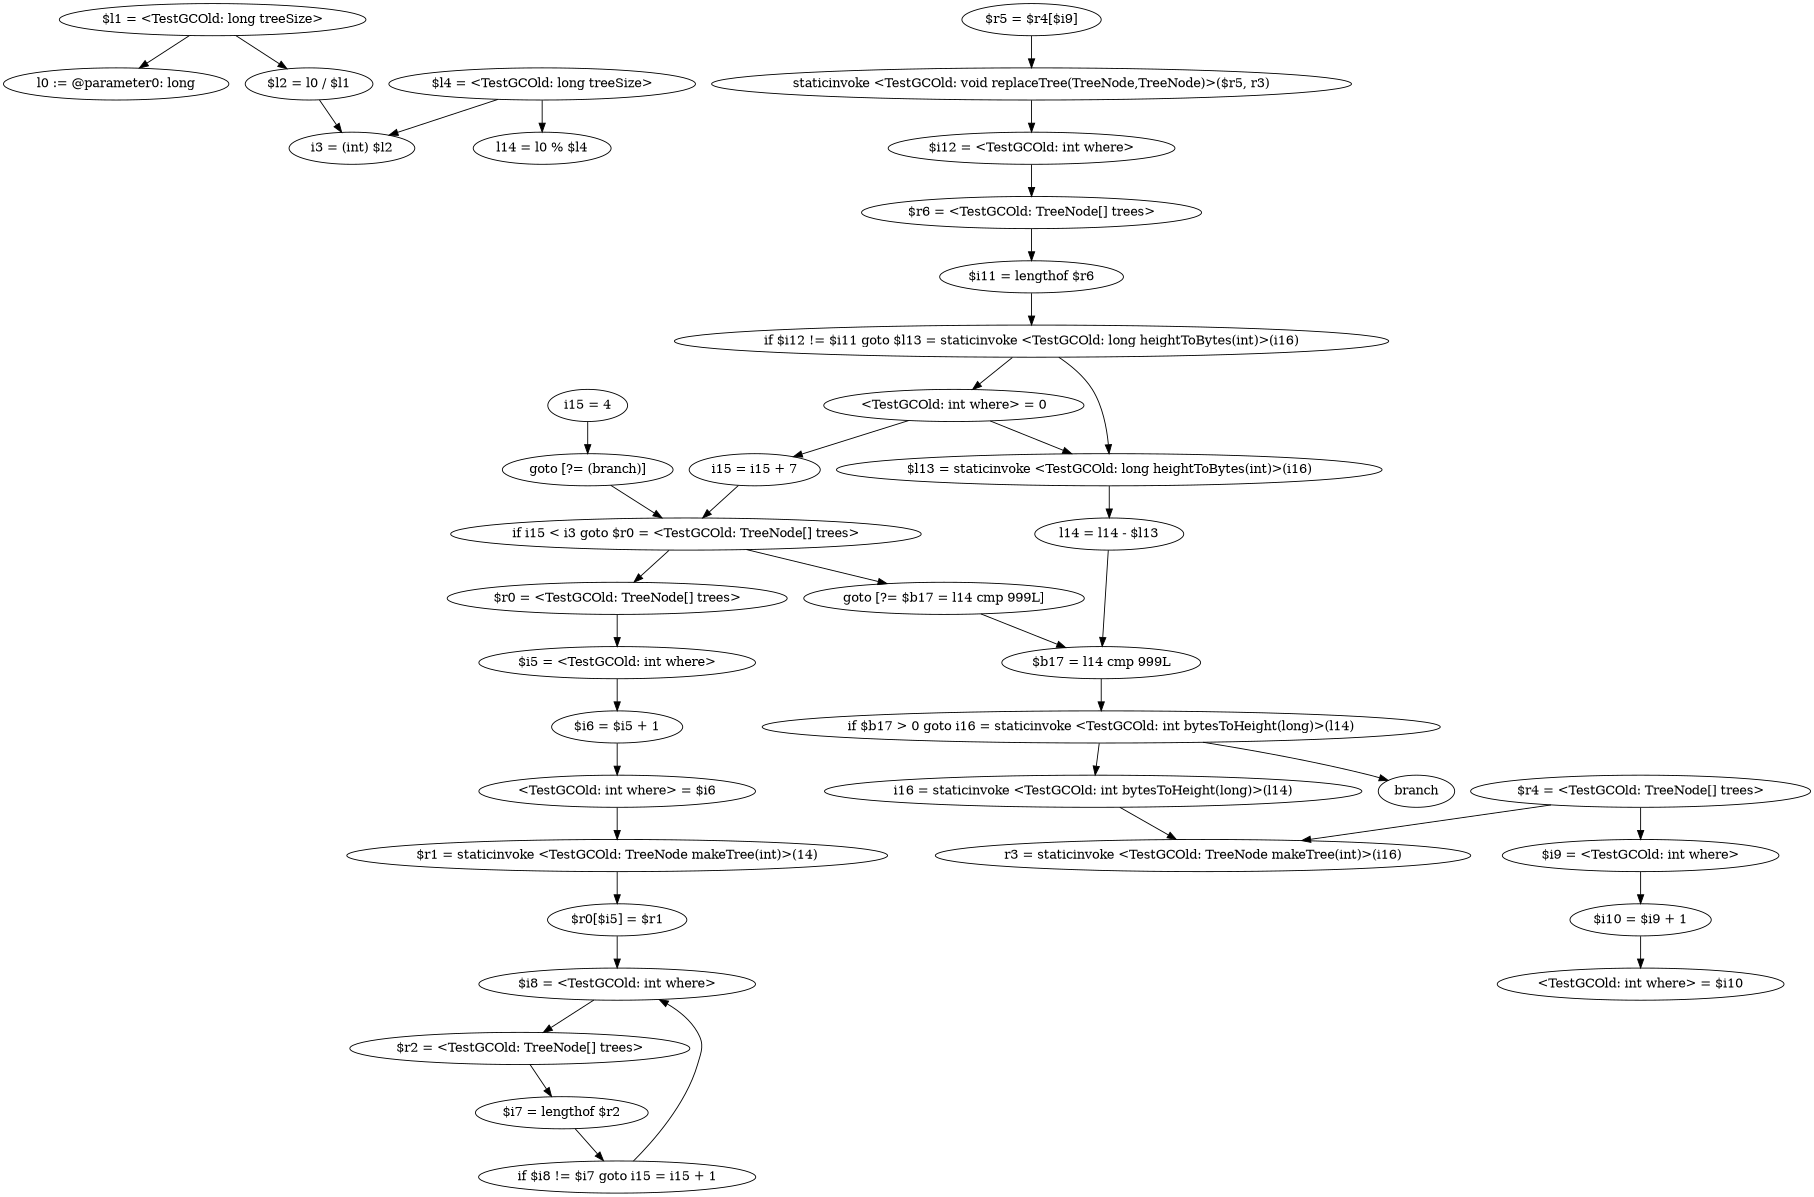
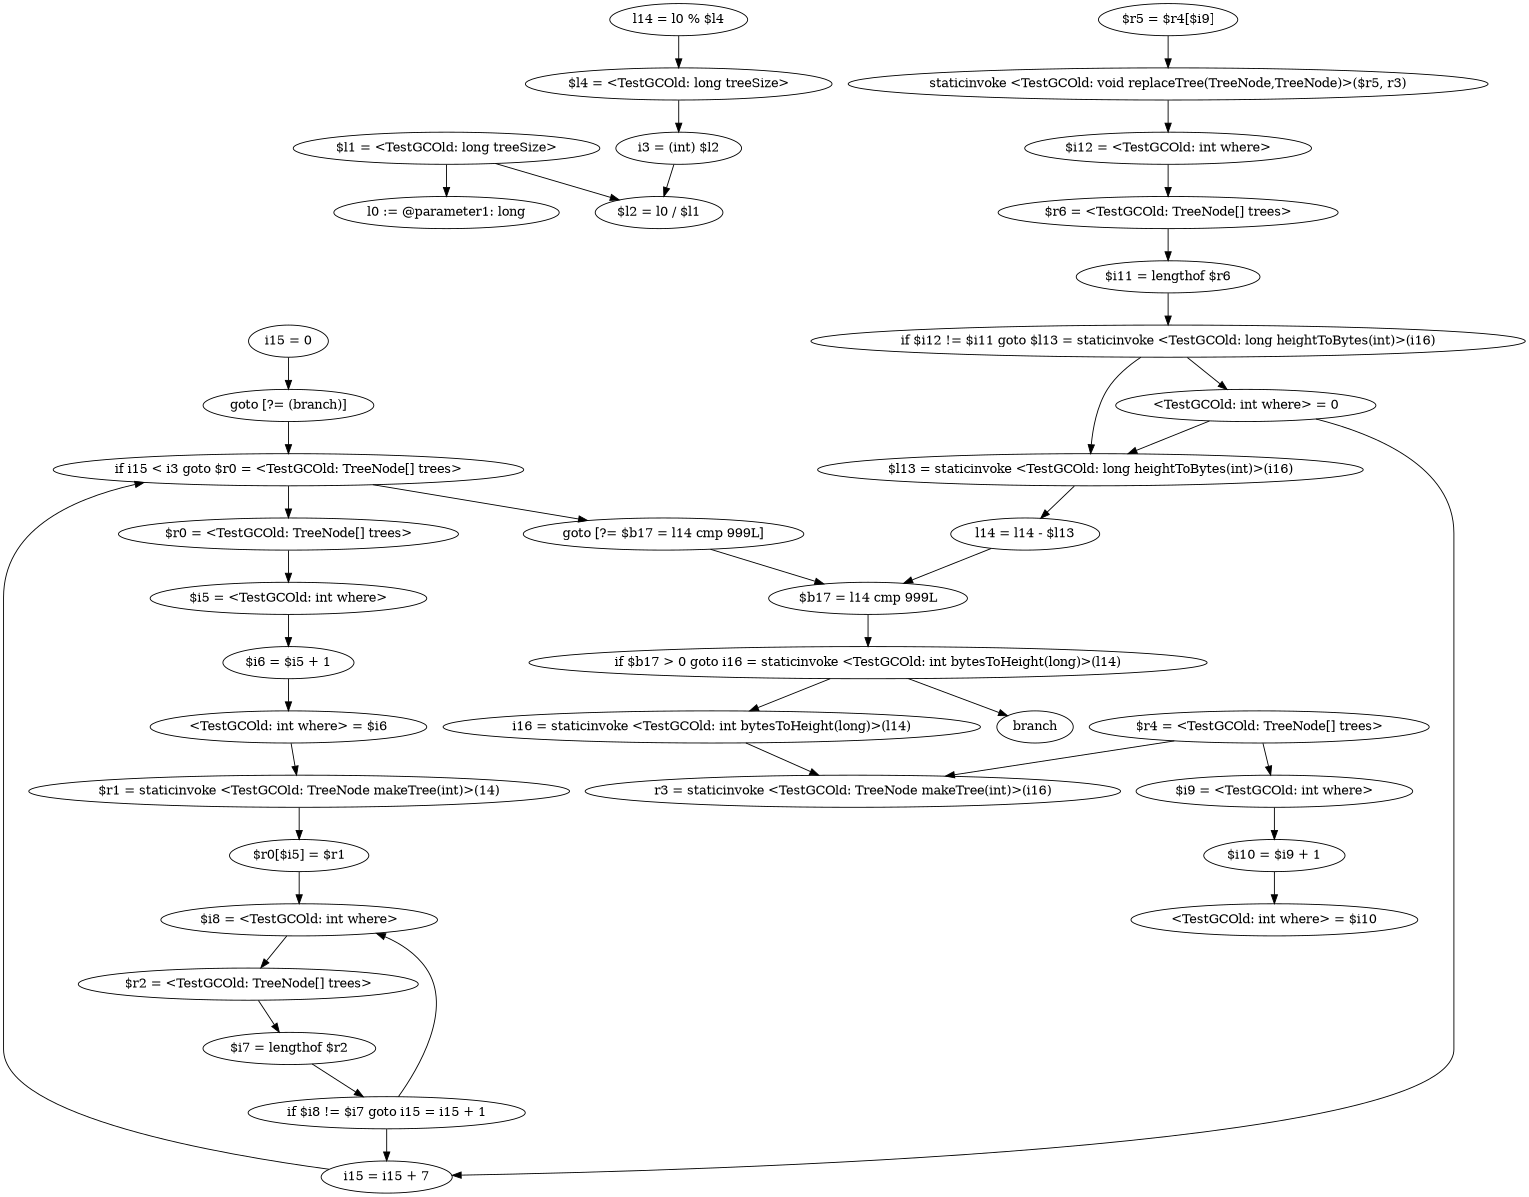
(116, 84) -> (447, 213)
(328, 112) -> (670, 176)
(542, 112) -> (679, 47)
(588, 405) -> (288, 341)
none -> (387, 1141)
